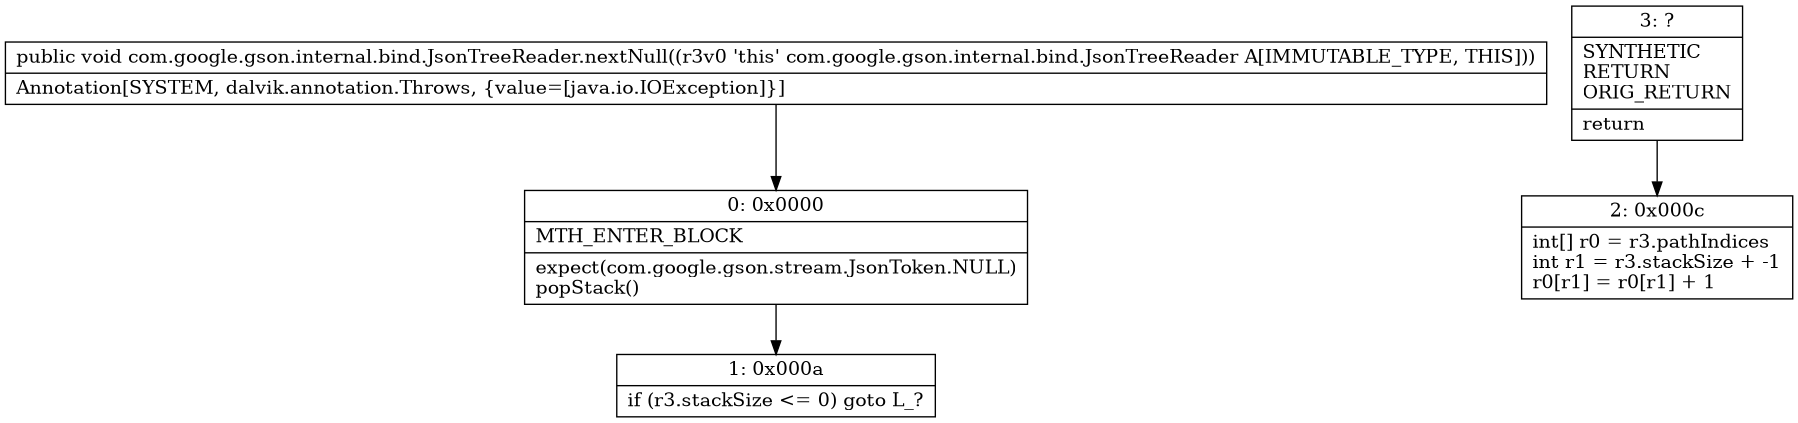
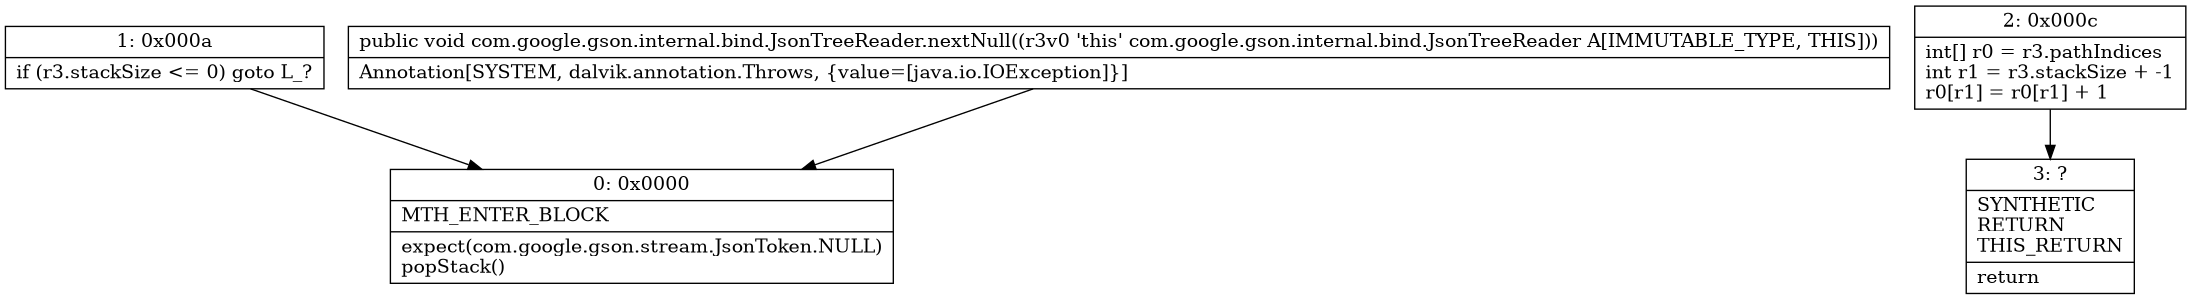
(1657, 93) -> (2050, 246)
(1657, 161) -> (2050, 127)
(776, 323) -> (360, 127)
